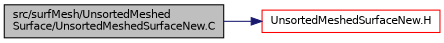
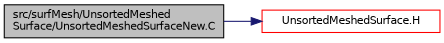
(351, 21) -> (351, 21)
